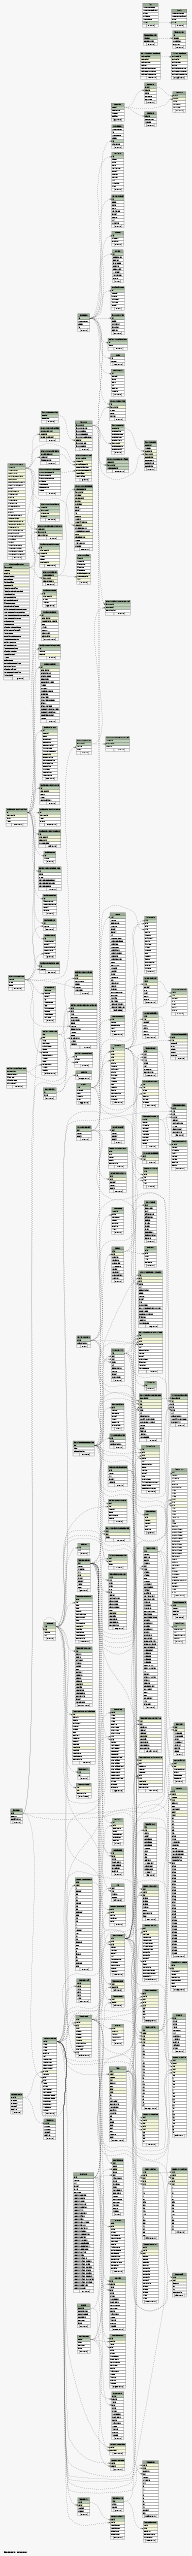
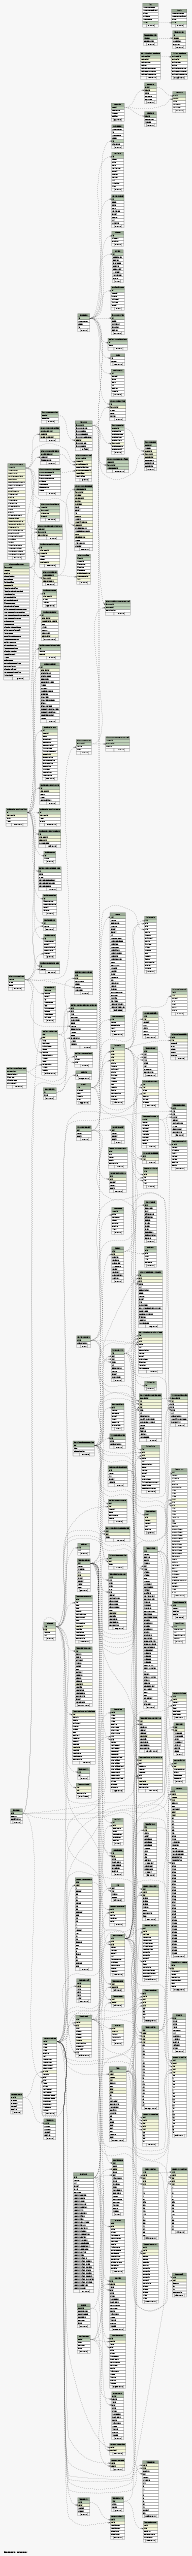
(85, 449) -> (85, 449)
(150, 990) -> none
none -> (179, 1706)
(106, 2149) -> none
